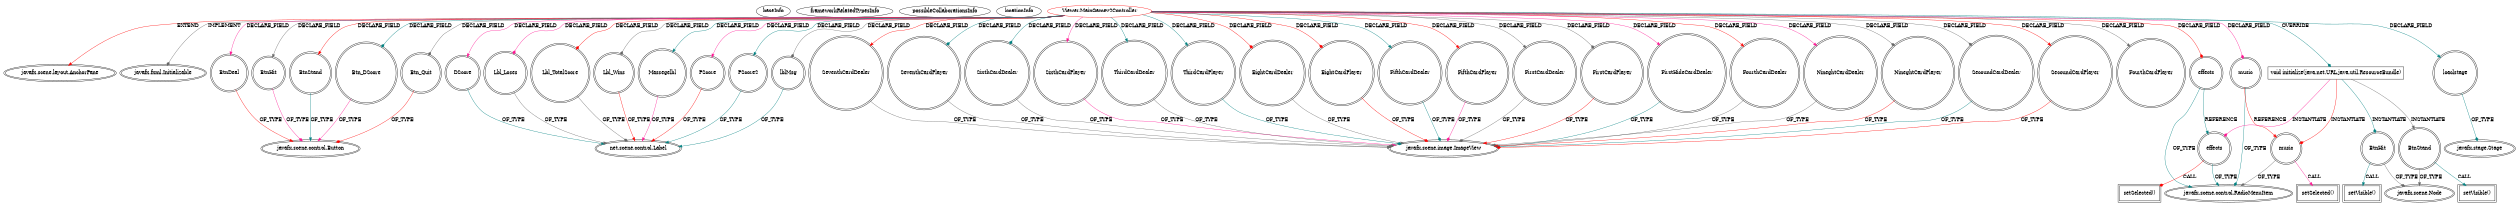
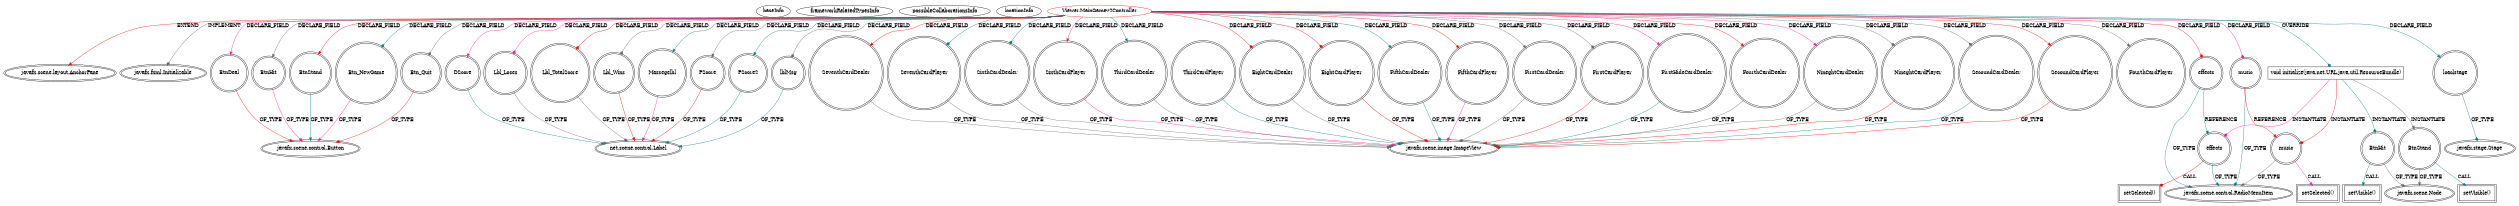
(882, 19) -> (882, 19)
(1167, 25) -> none
(366, 73) -> (366, 73)
